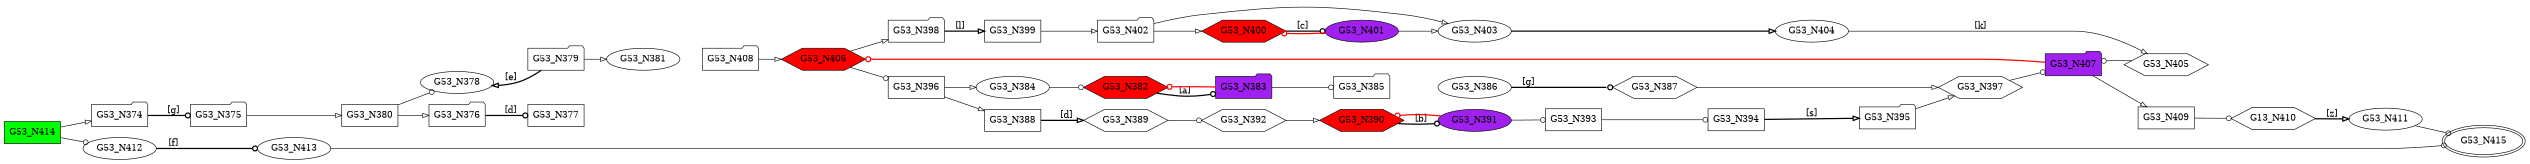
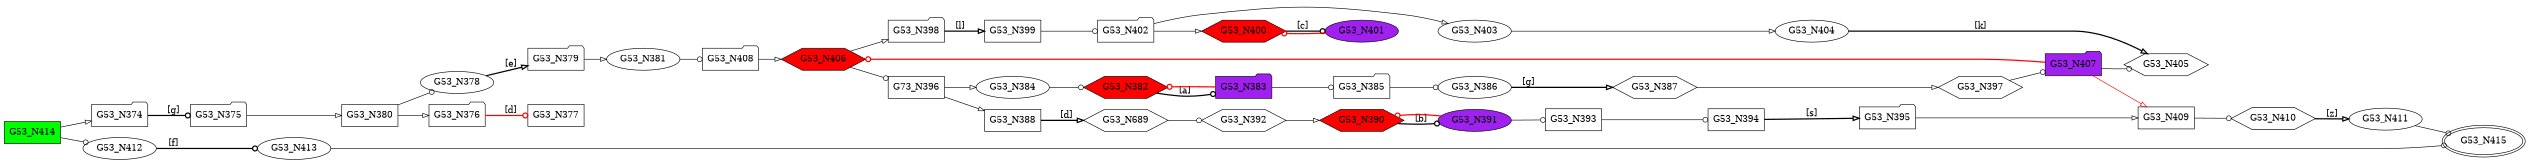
(1067, 31) -> (1067, 31)
(1415, 31) -> none
(1640, 31) -> (1640, 31)
(1997, 31) -> (1997, 31)
none -> (689, 59)
(2119, 61) -> (2114, 69)
(521, 81) -> (504, 71)
(916, 87) -> (916, 87)
none -> (1412, 87)
(1559, 87) -> (1559, 87)
(2117, 90) -> (2117, 90)
(1932, 103) -> (2024, 118)
(504, 115) -> (504, 115)
(2273, 119) -> (2273, 119)
(1126, 120) -> (1126, 120)
